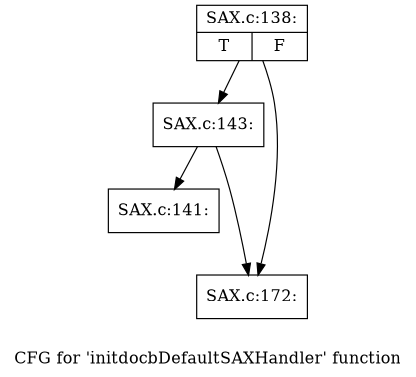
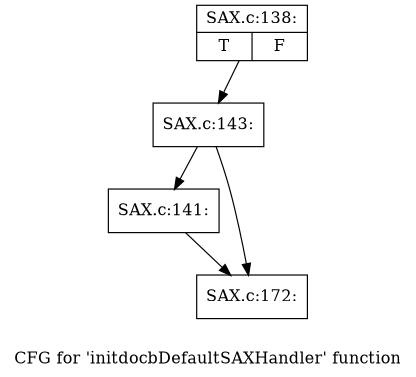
(277, 162) -> (204, 250)
